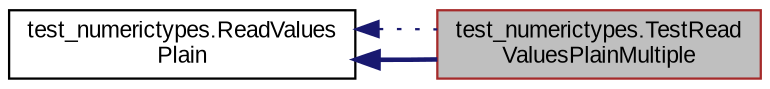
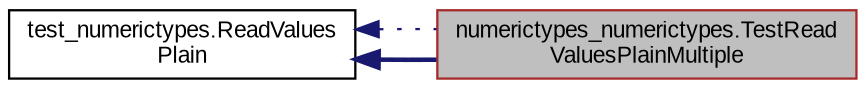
(599, 44) -> (647, 44)
